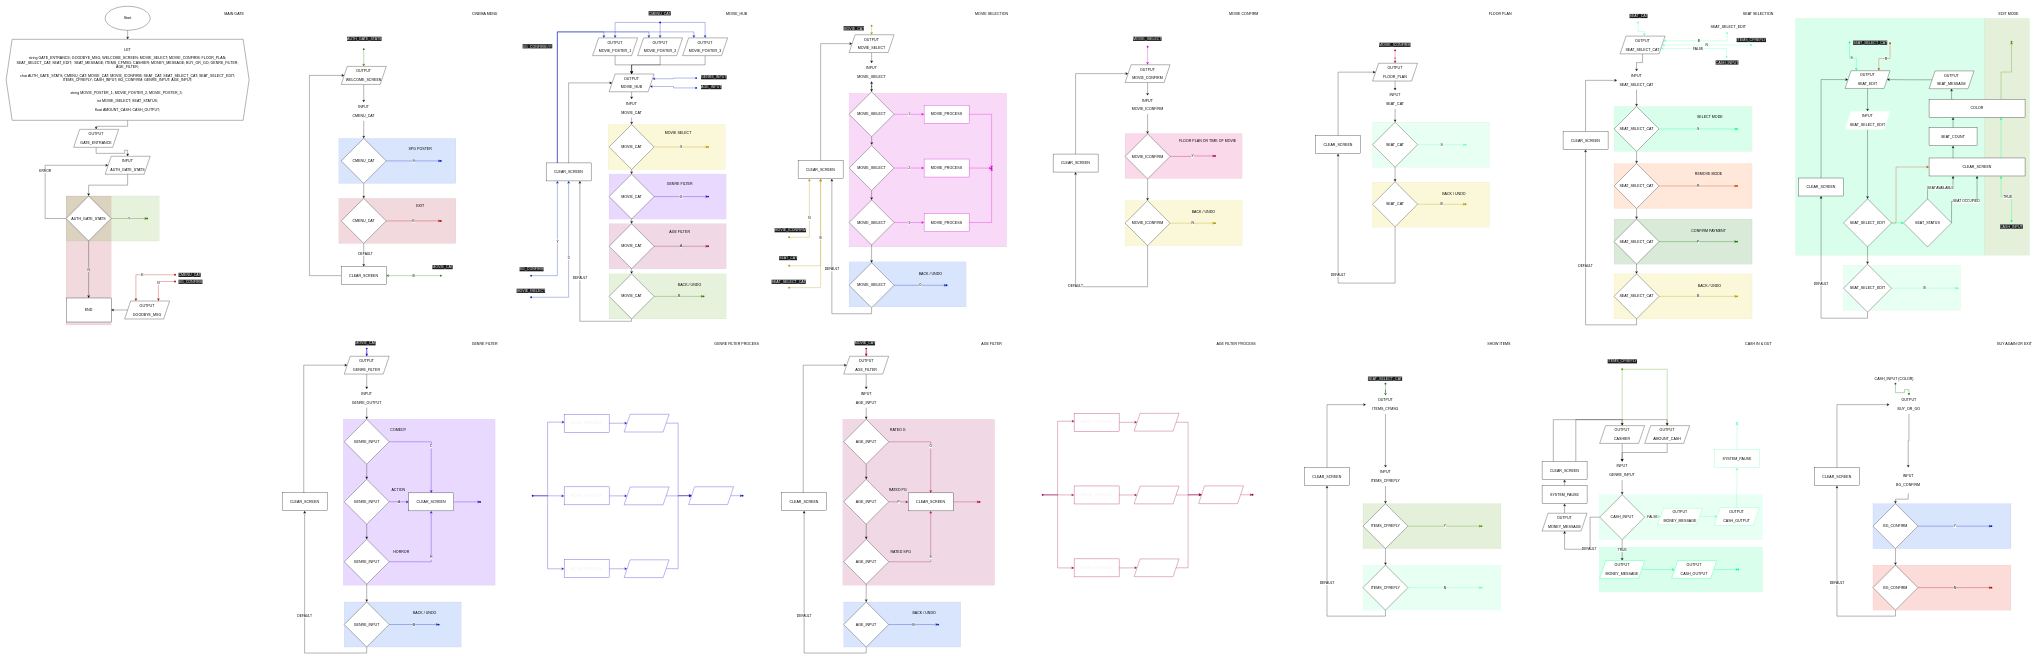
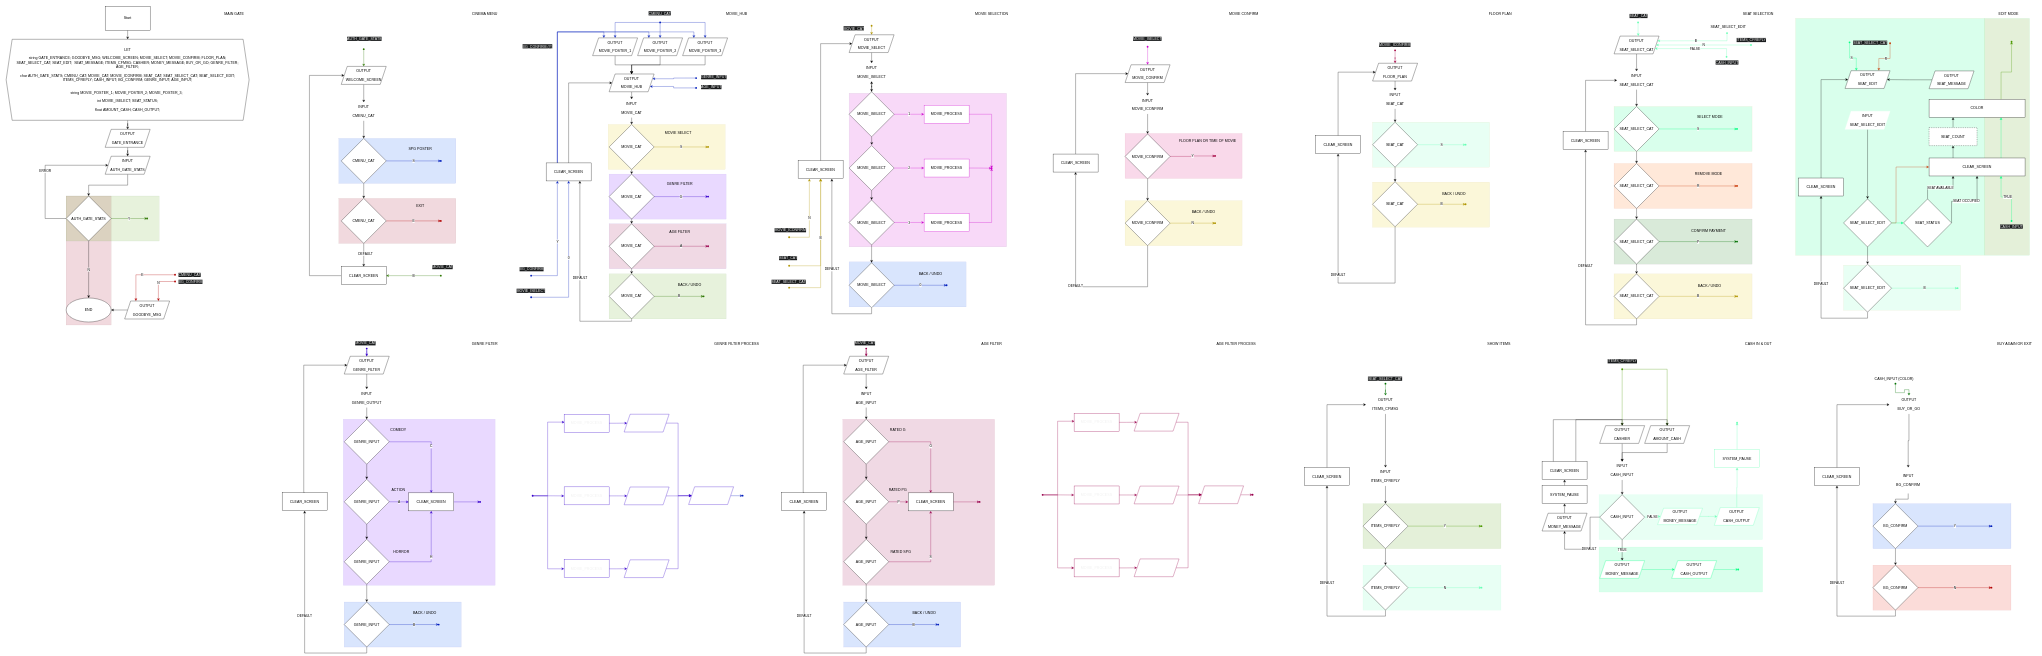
(128, 18) -> (128, 18)
(1643, 45) -> (1637, 45)
(1952, 92) -> none
(1868, 108) -> none
(1953, 137) -> (1953, 137)
(96, 138) -> (128, 138)
(89, 310) -> (89, 310)
(1622, 471) -> (1622, 471)
